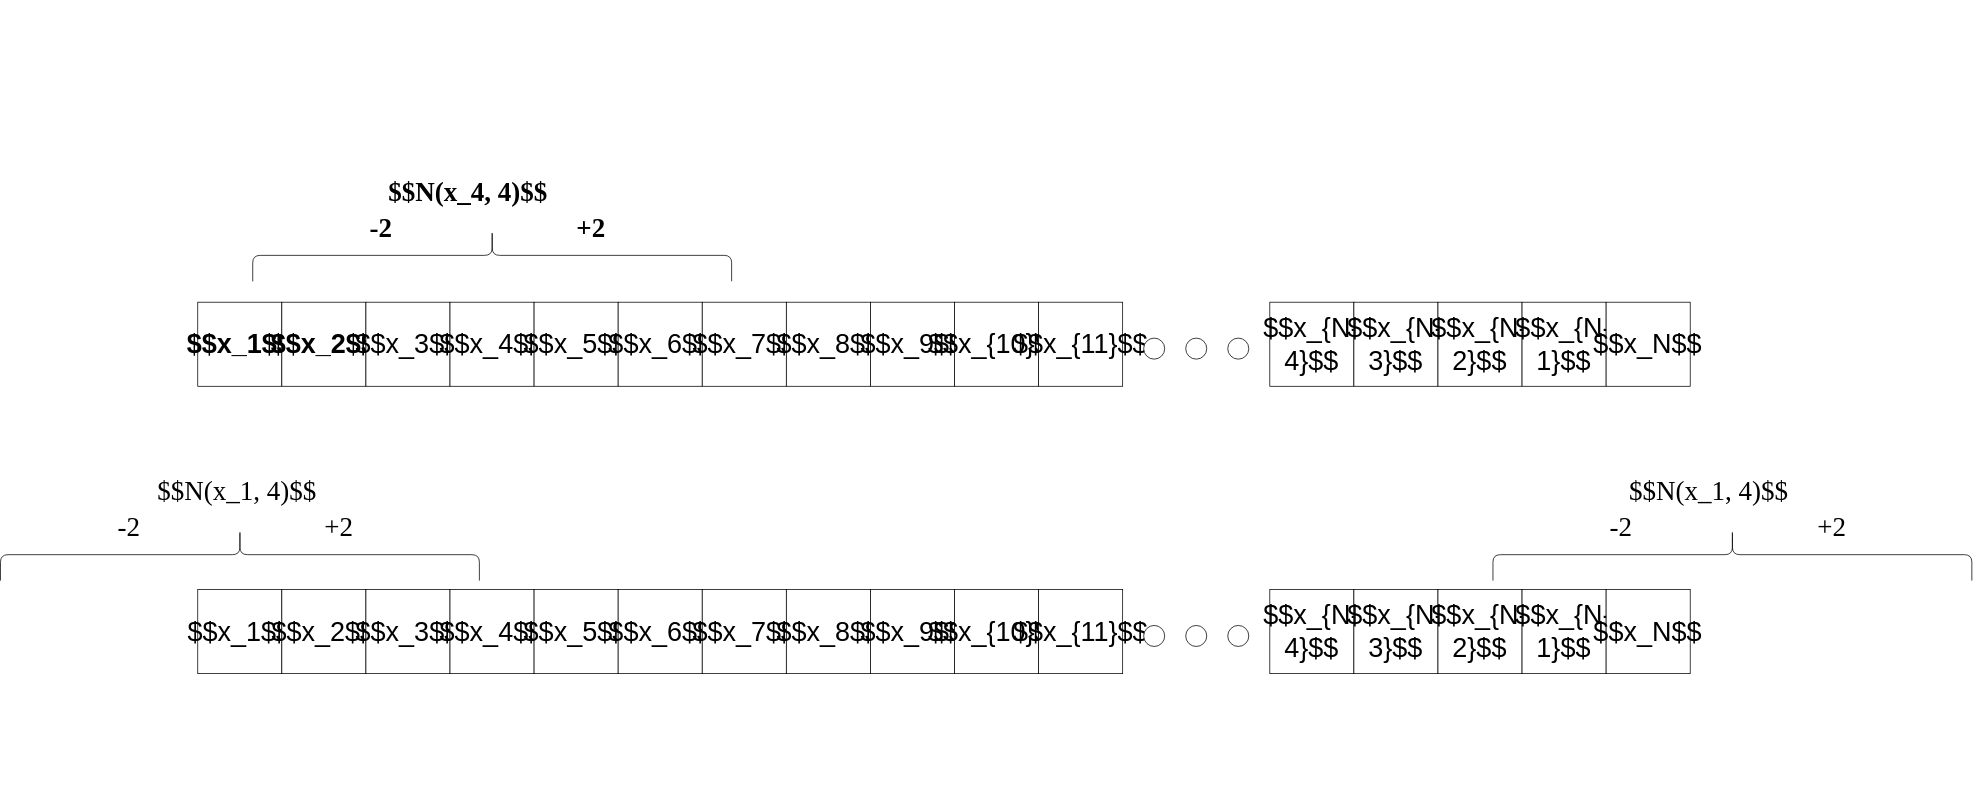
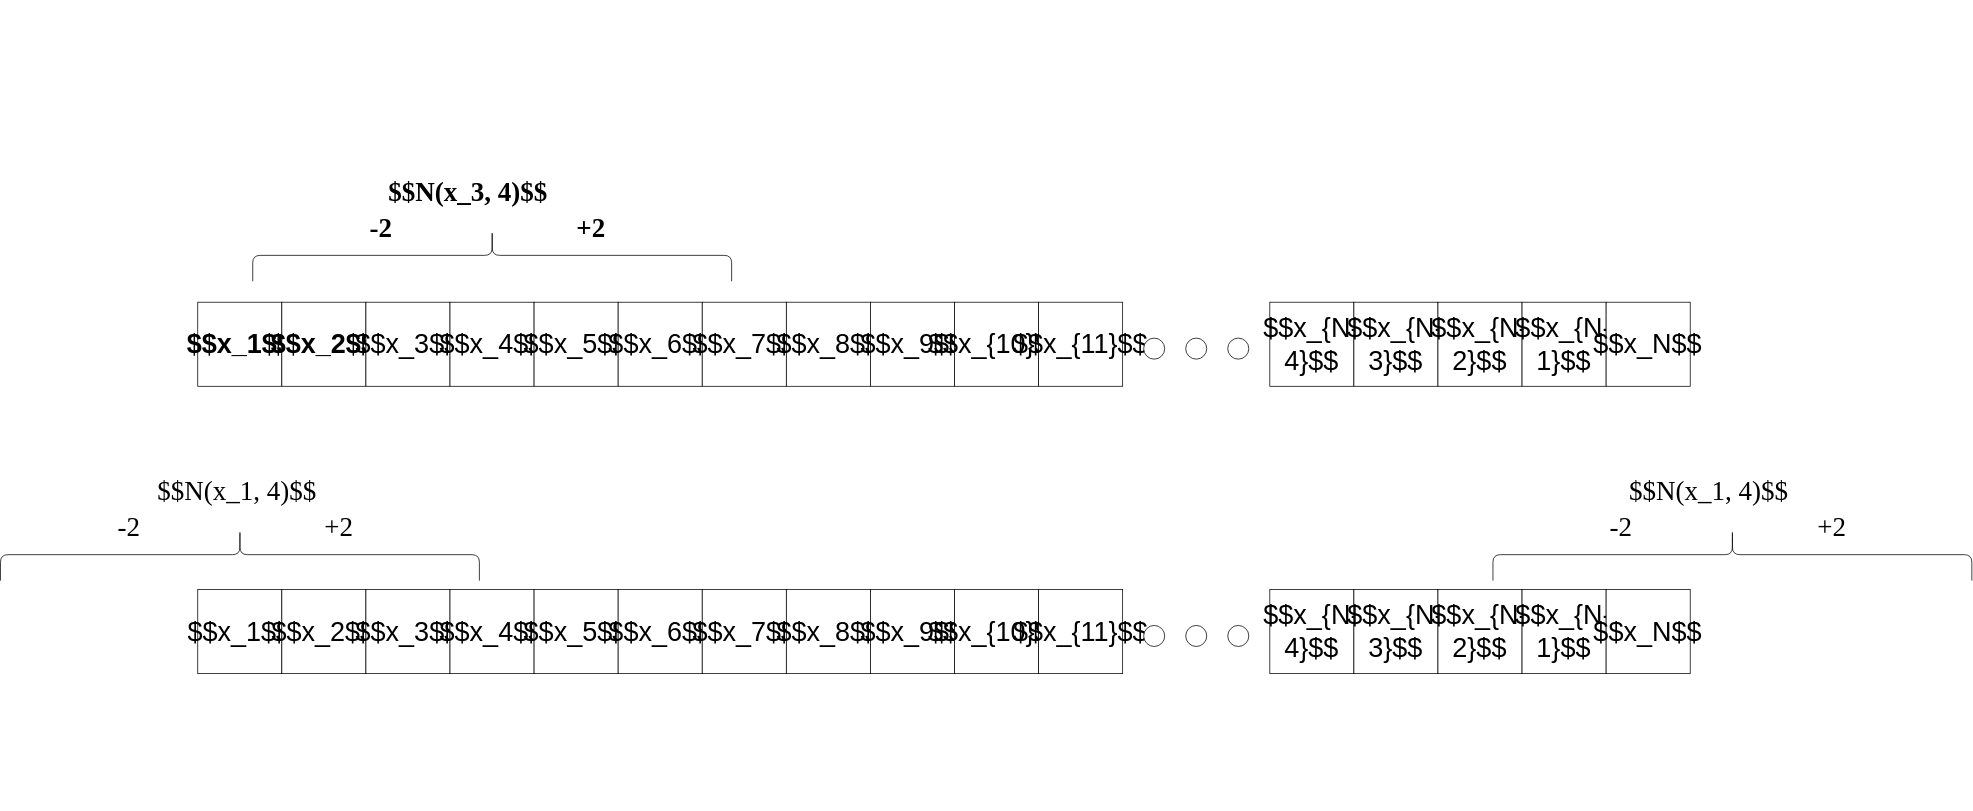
(468, 192) -> (468, 192)
